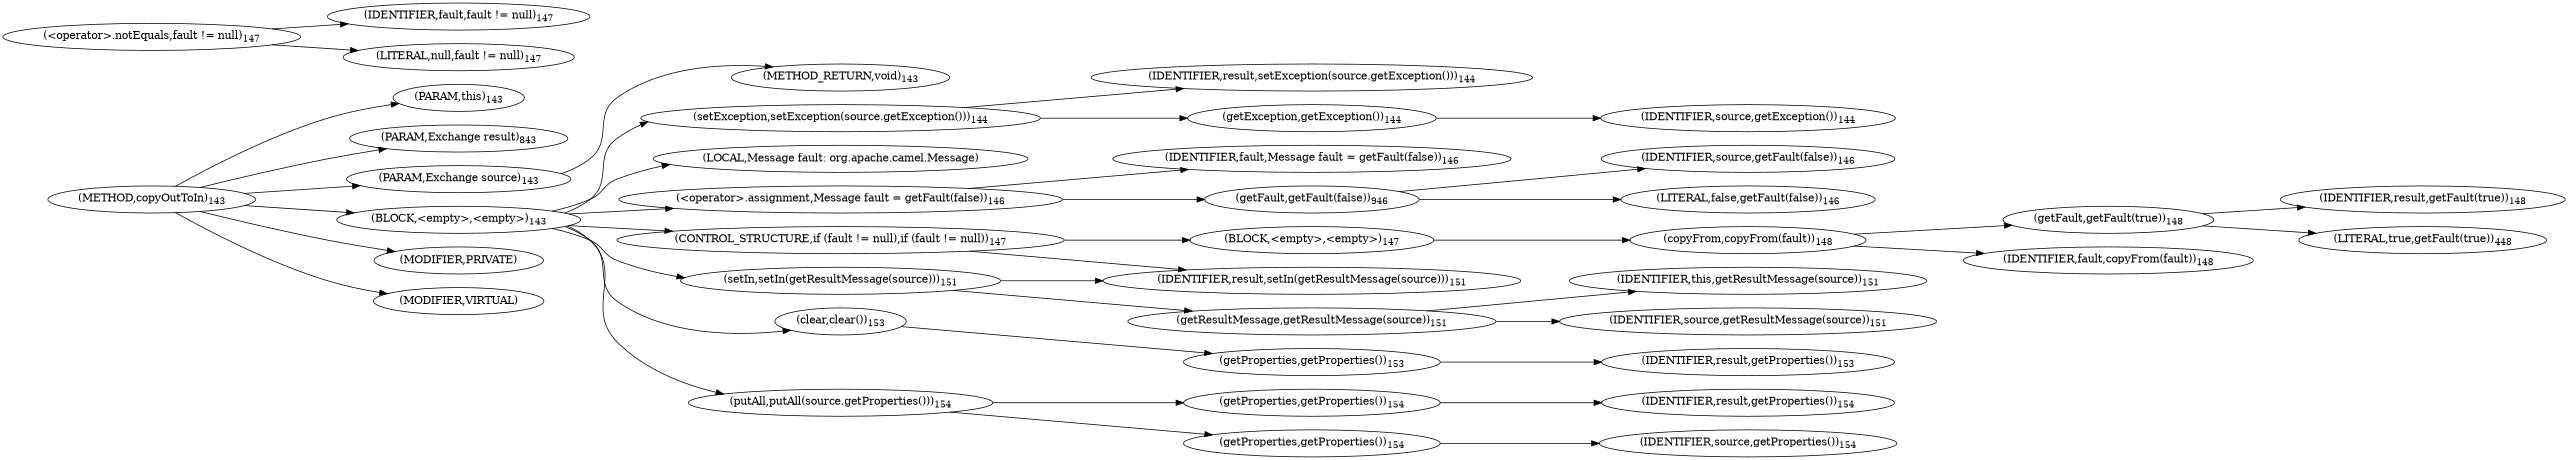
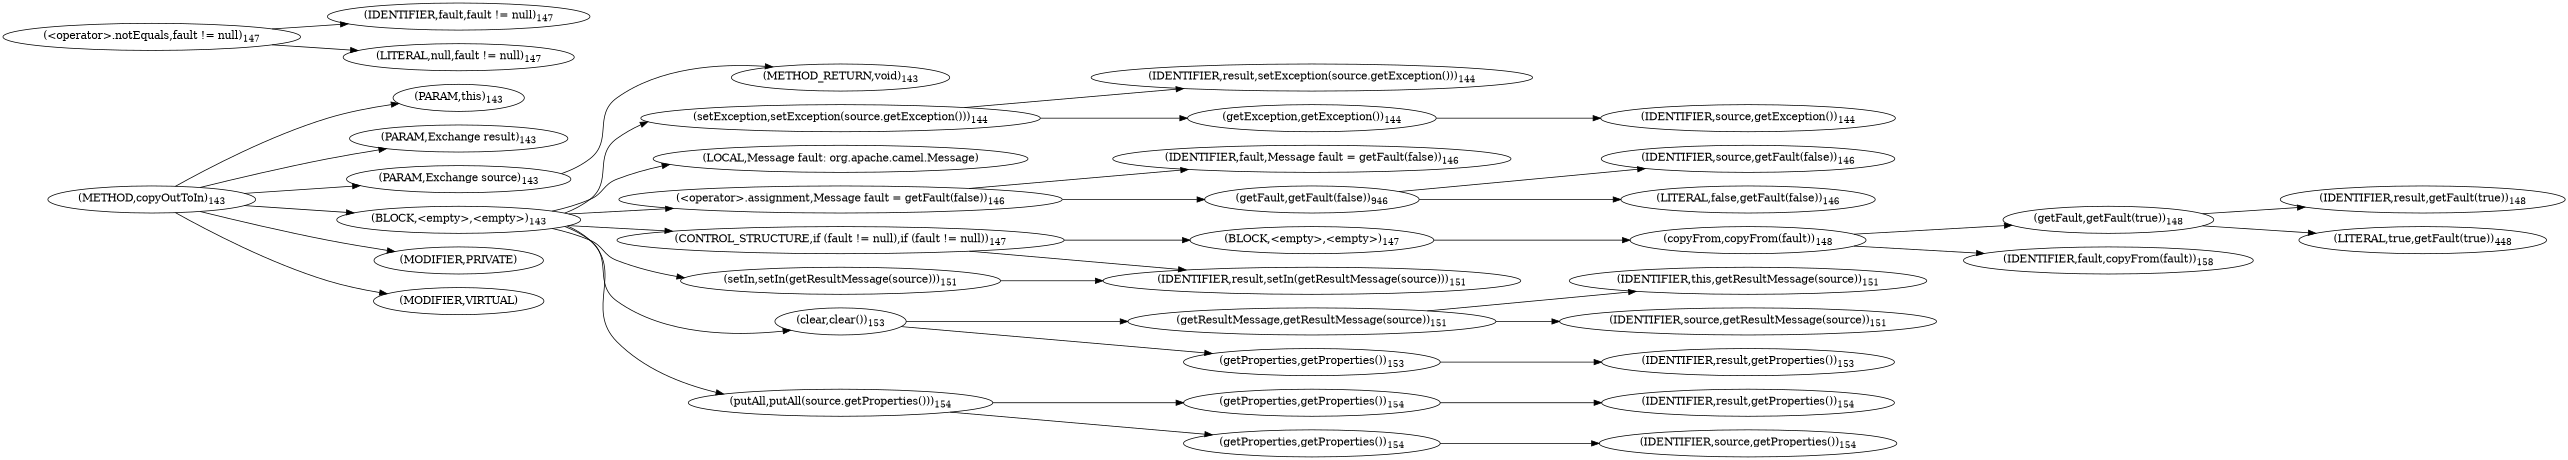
(528, 137) -> (528, 137)
(2205, 259) -> (2205, 259)
(1069, 300) -> (1013, 321)
